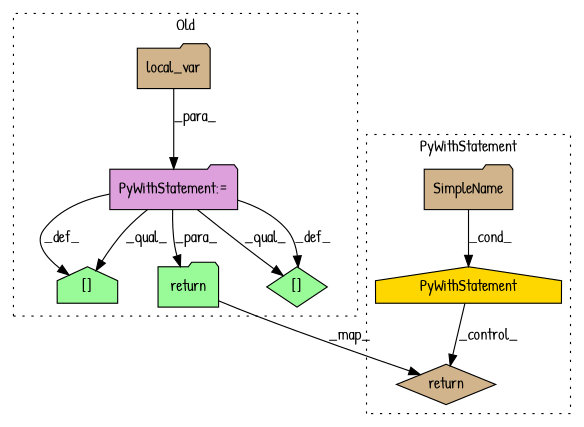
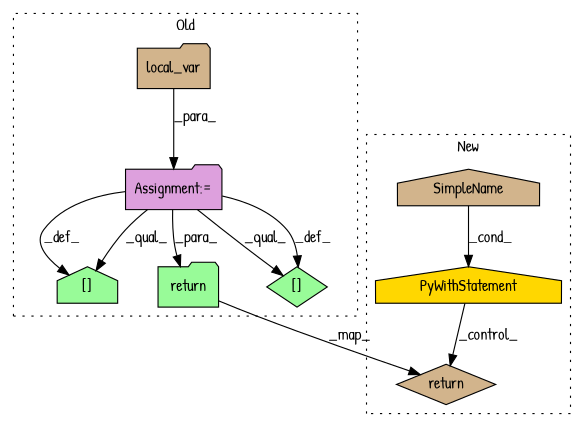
(469, 147) -> (469, 147)
(174, 189) -> (174, 189)
(469, 189) -> (469, 189)
